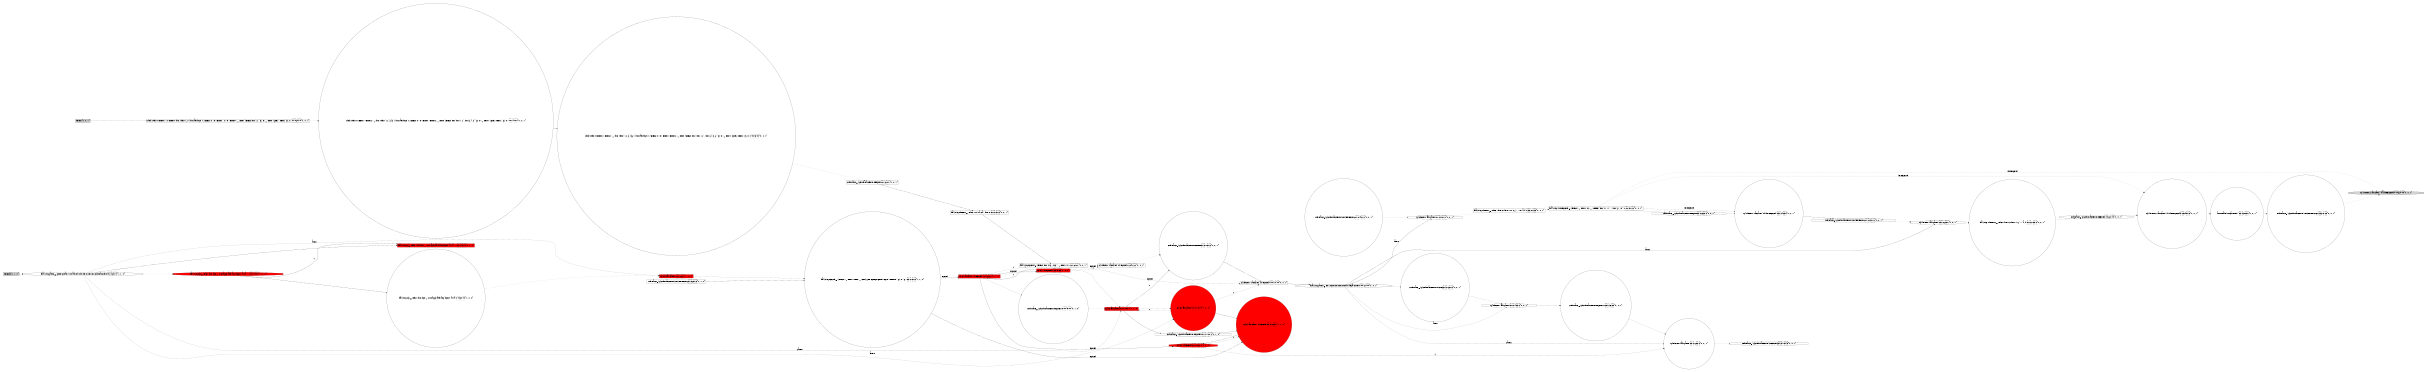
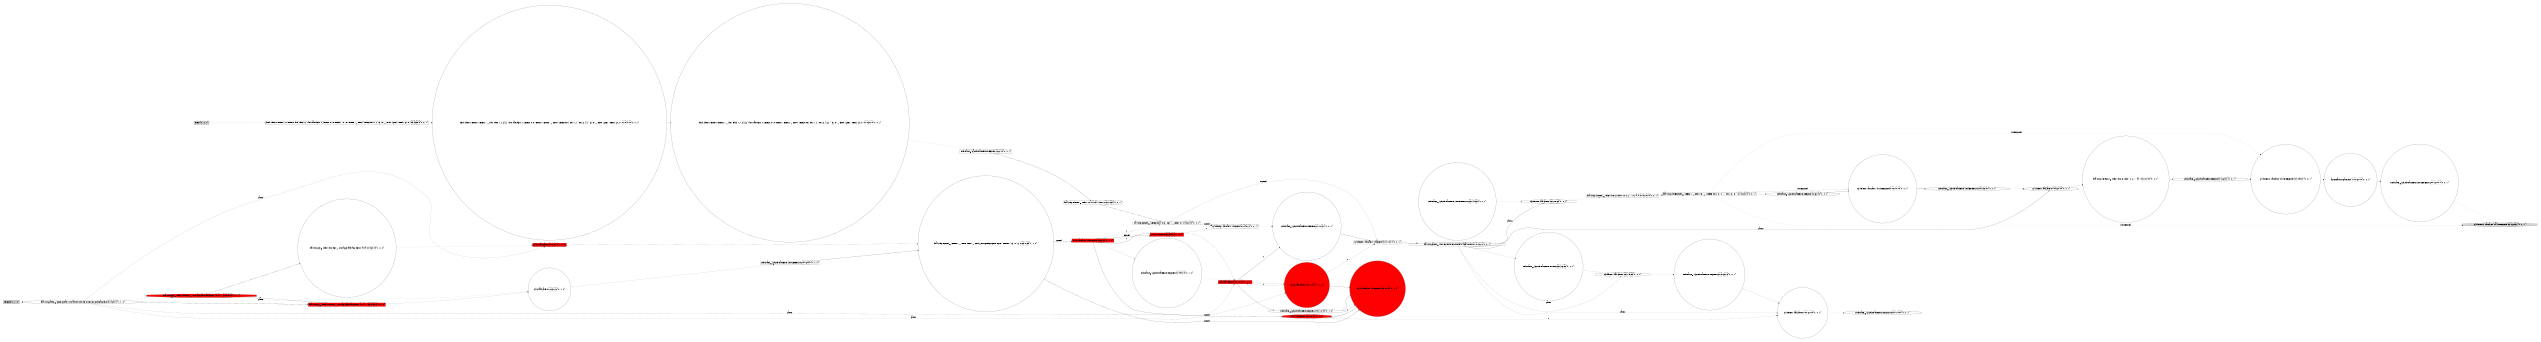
none -> (550, 289)
